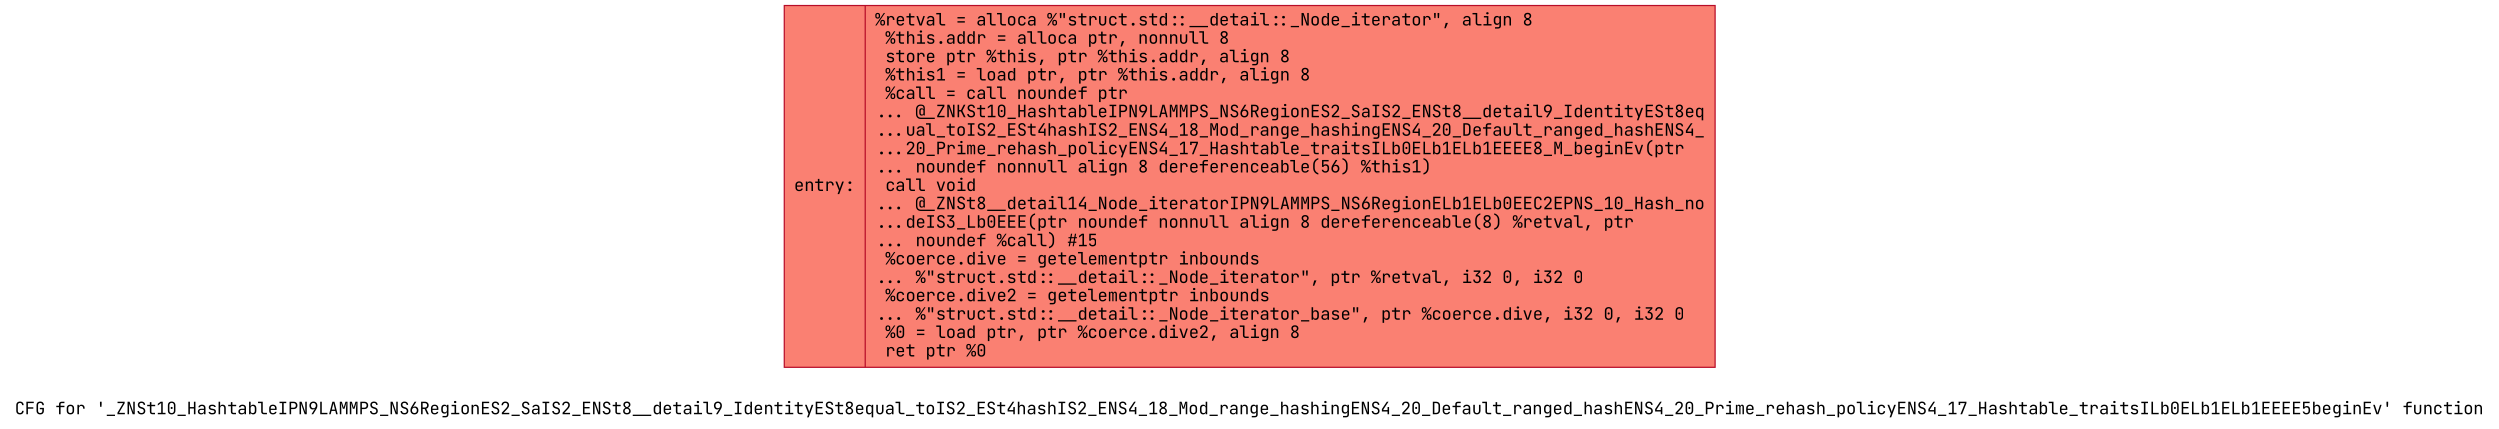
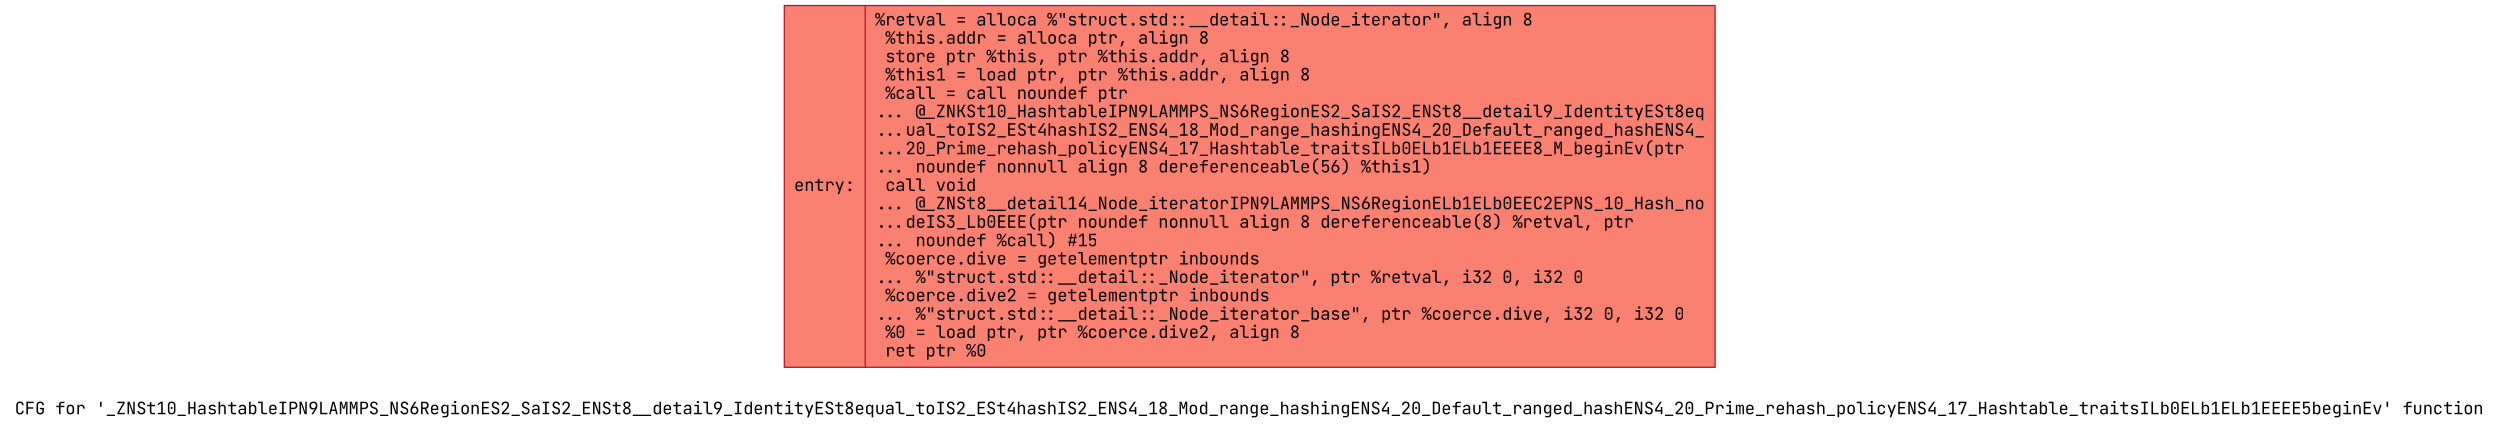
(1052, 39) -> (1042, 39)
